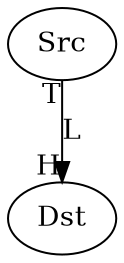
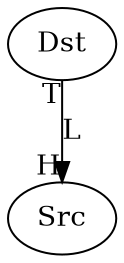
(62, 121) -> (62, 121)
